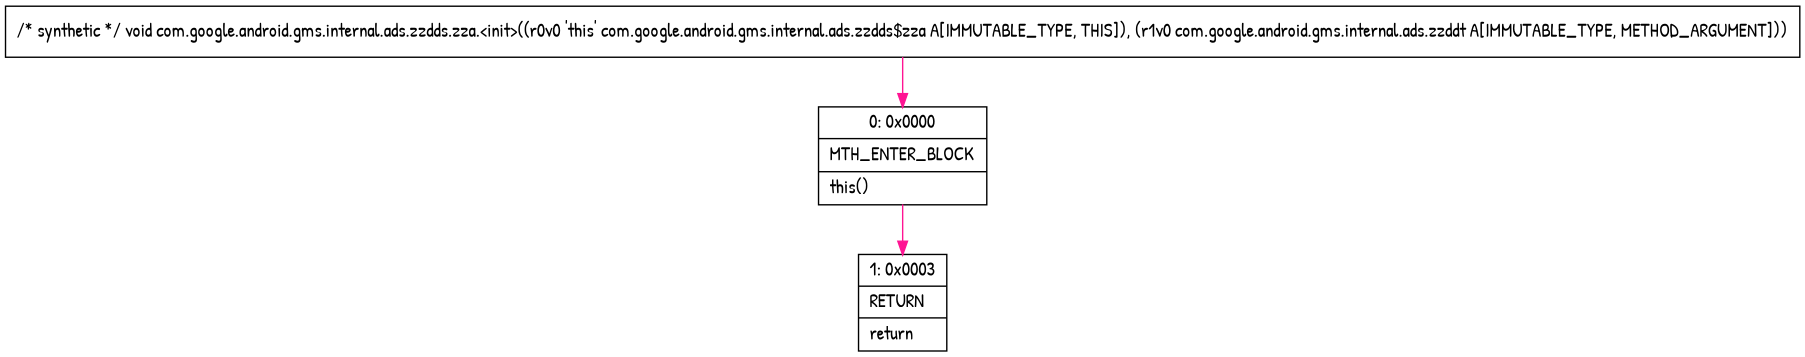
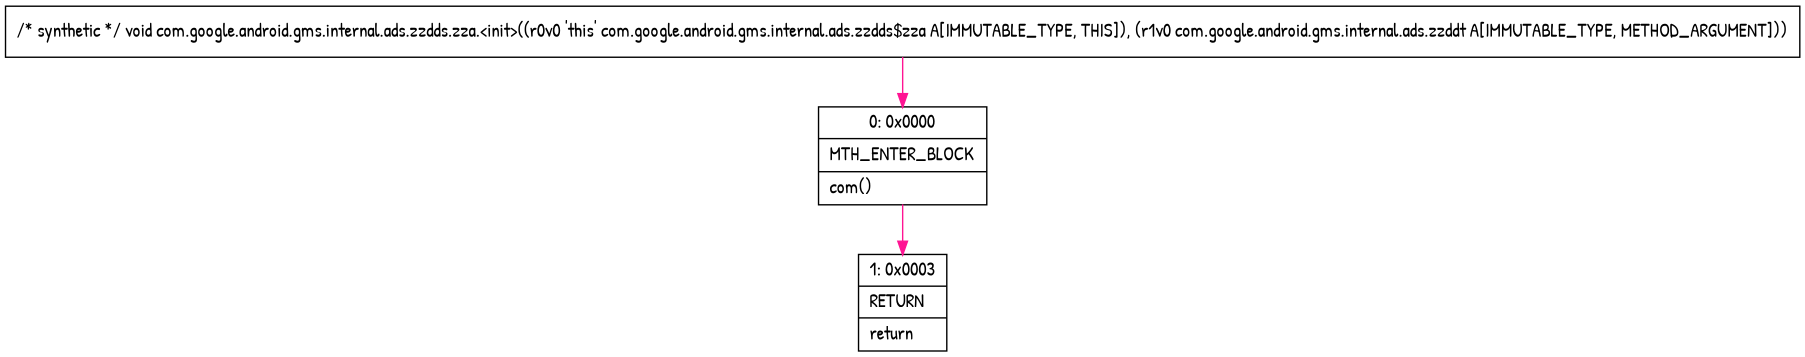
(850, 188) -> (851, 188)
